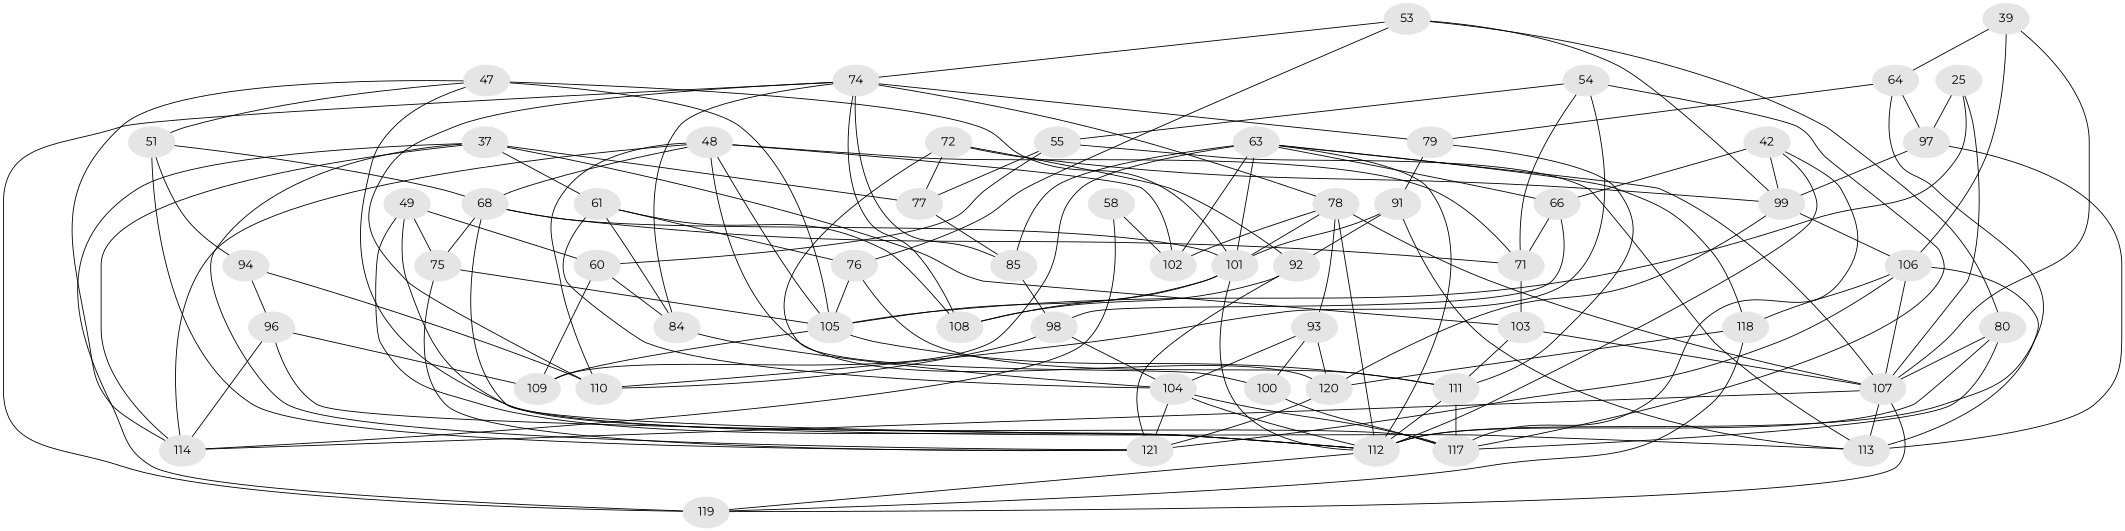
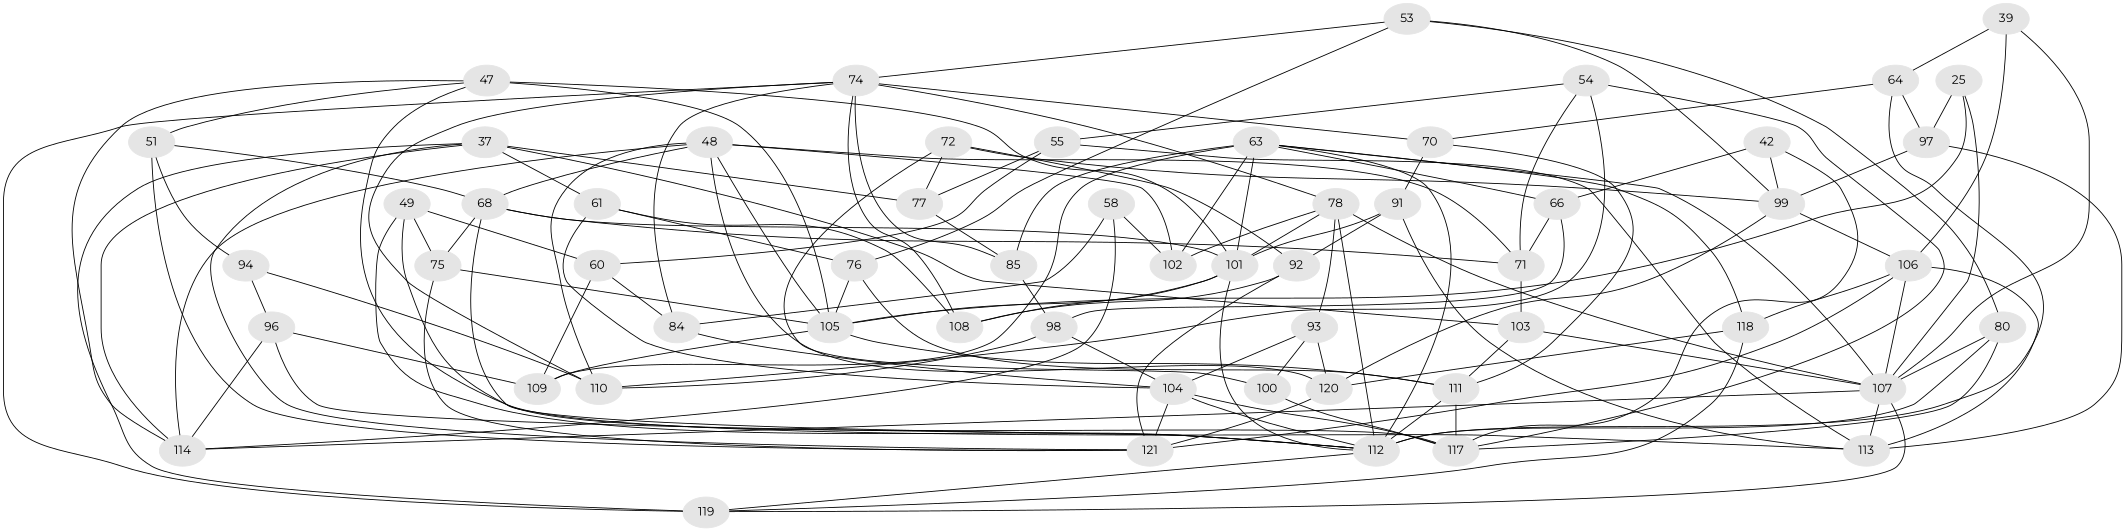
(1430, 142) -> (1430, 142)
(640, 268) -> (915, 298)
(1645, 324) -> none
